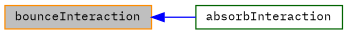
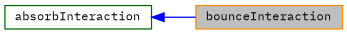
(180, 17) -> (180, 17)
